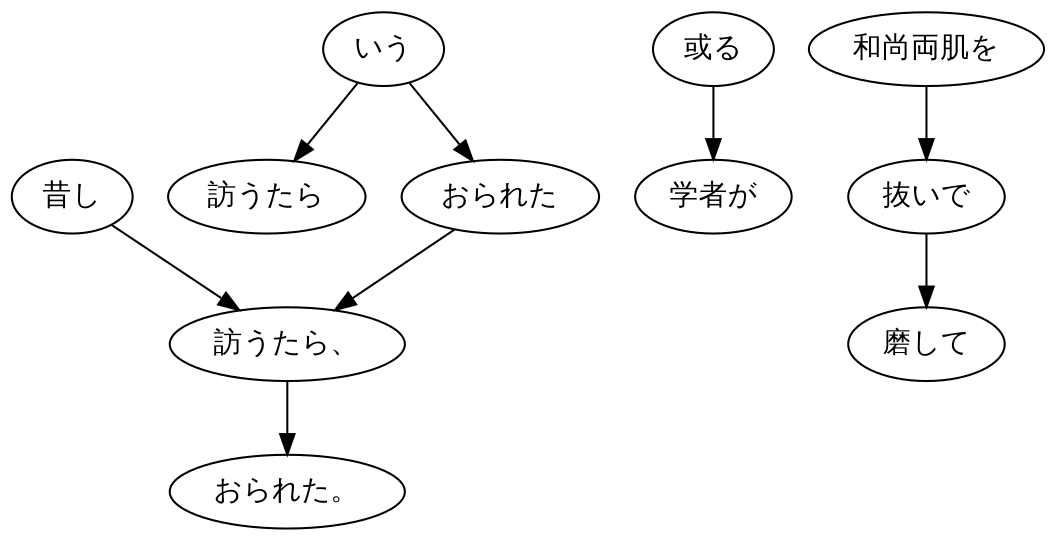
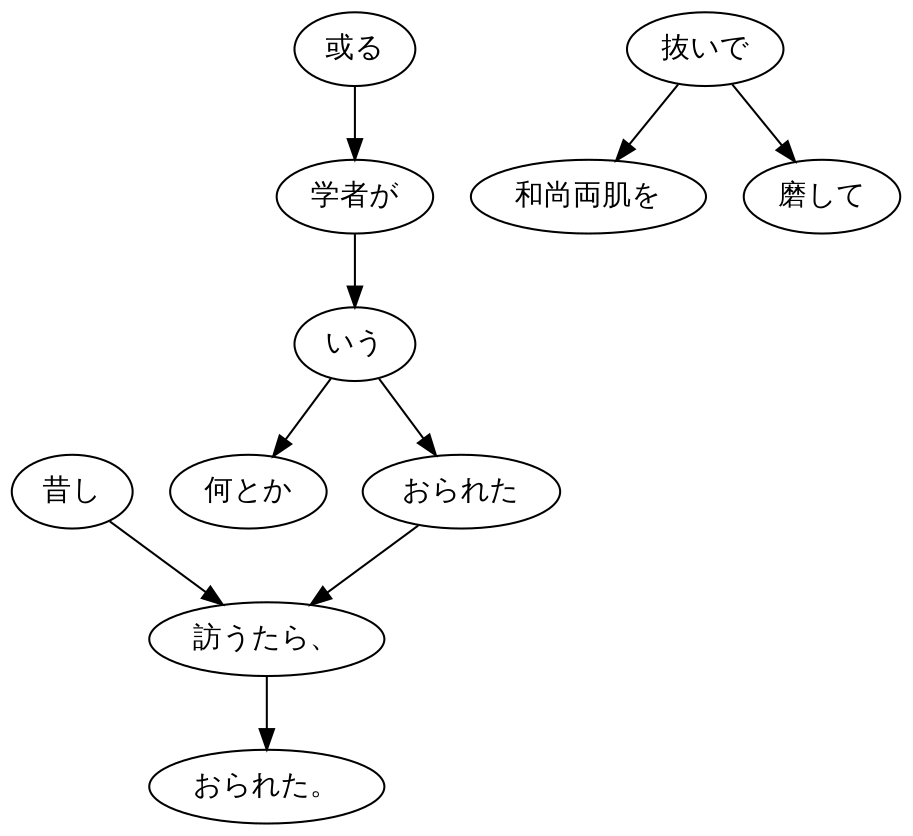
(926, 113) -> (654, 115)
(267, 197) -> (248, 492)
none -> (355, 260)
